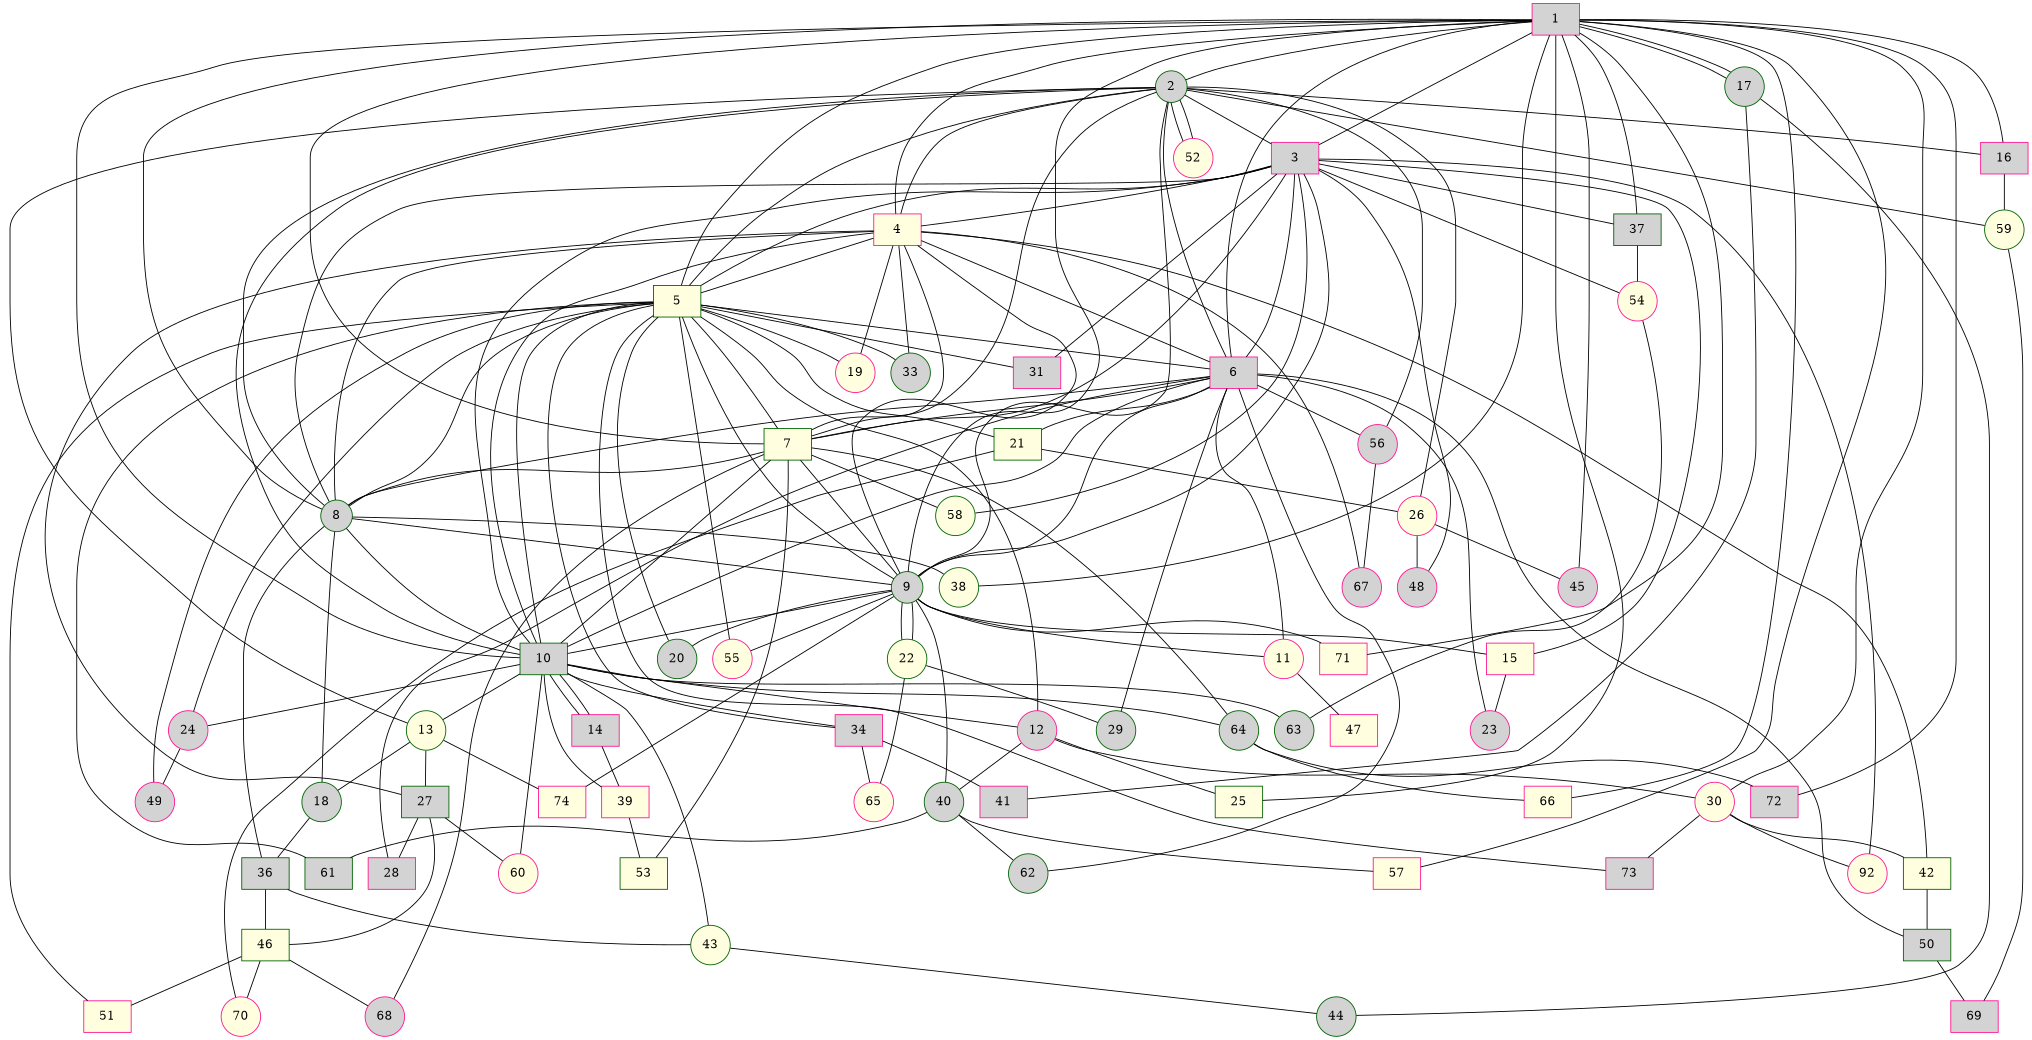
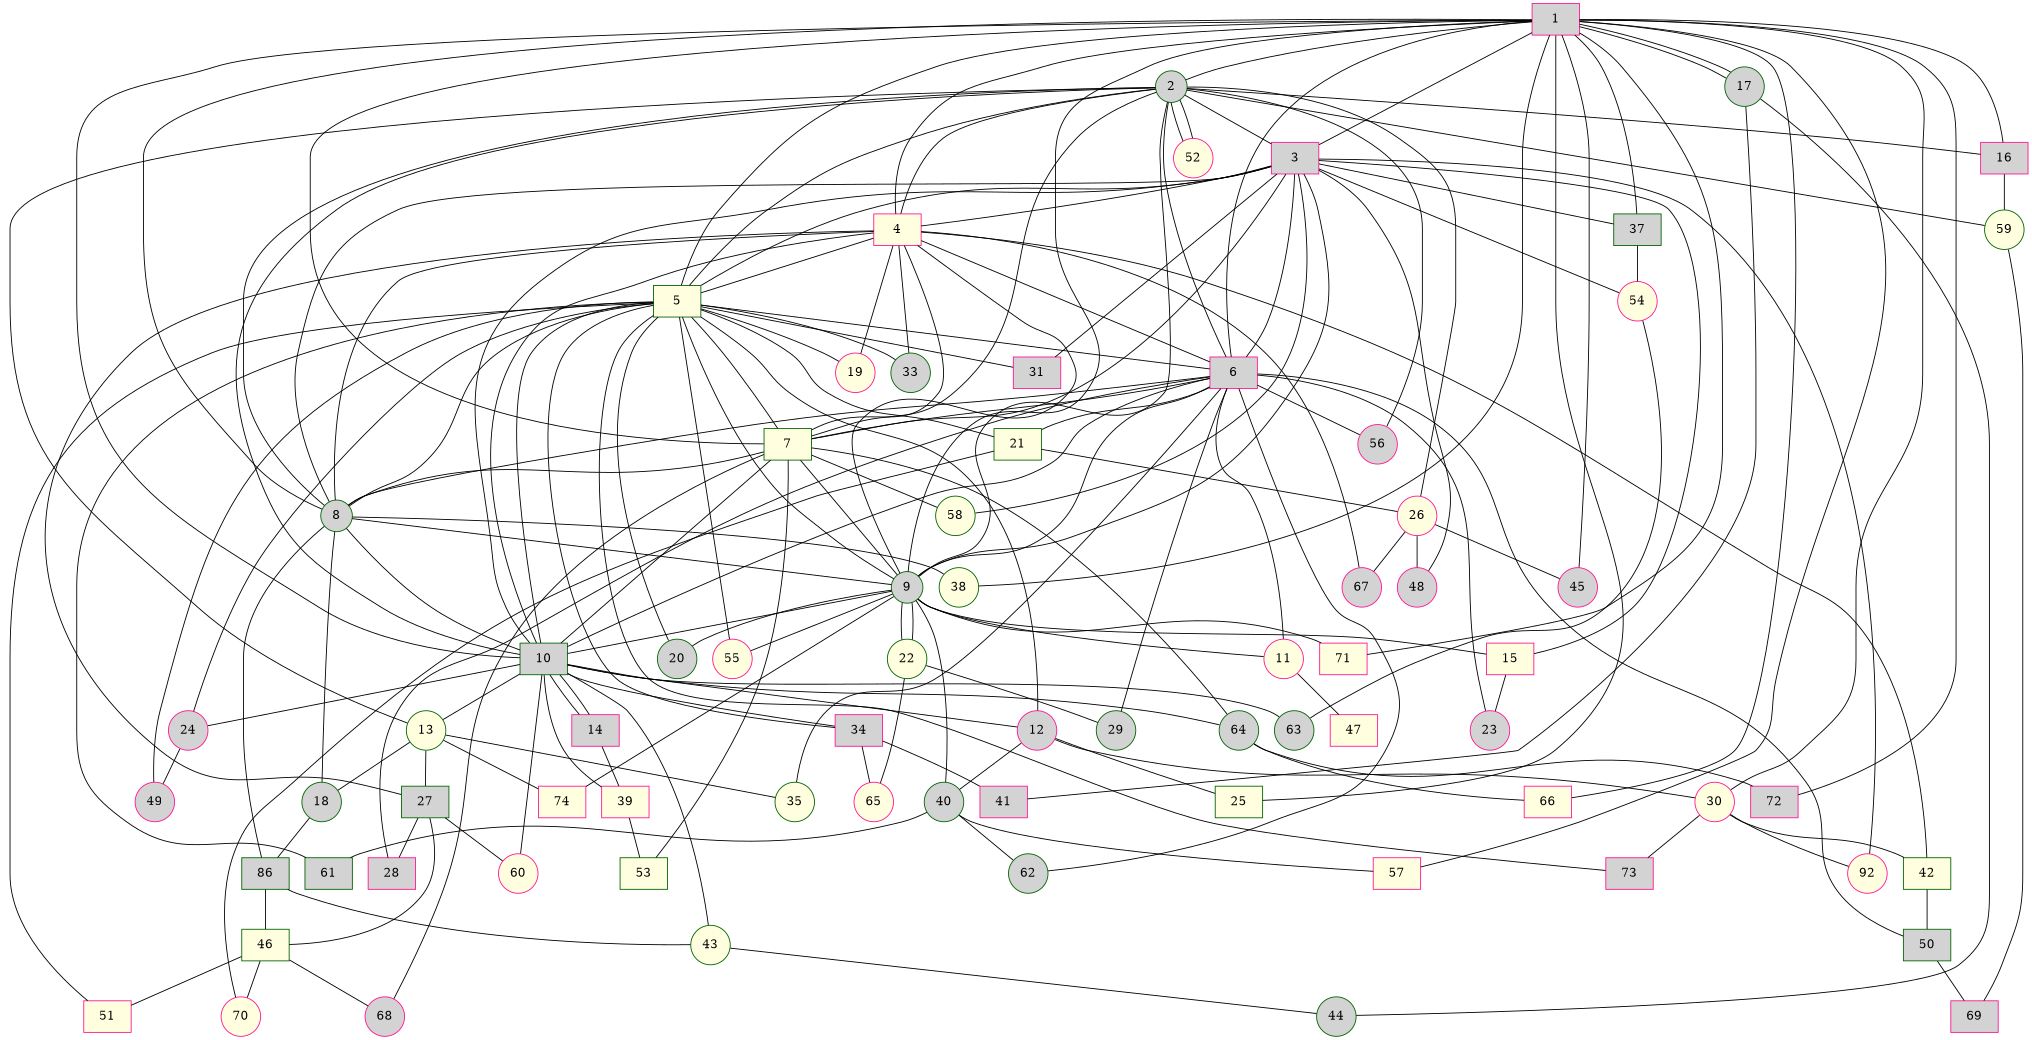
(1370, 516) -> (1389, 552)
none -> (795, 802)
(265, 874) -> (265, 874)
